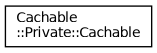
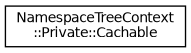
(79, 26) -> (95, 26)
